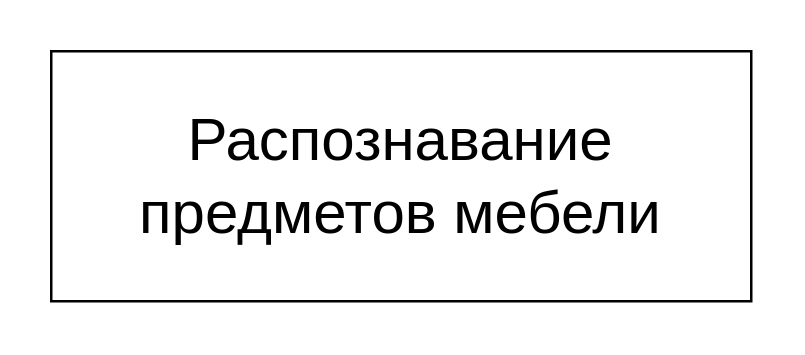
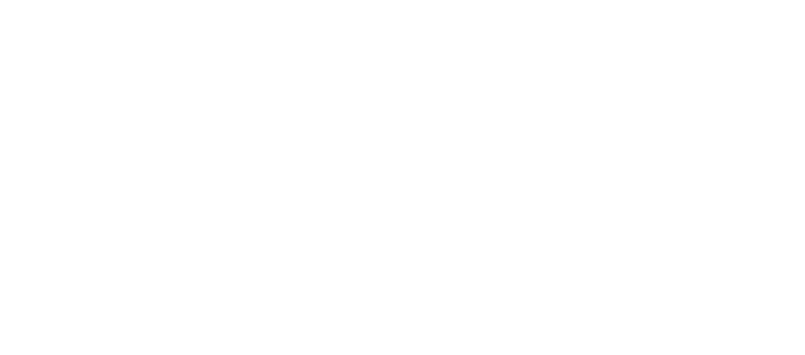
(401, 176) -> none
